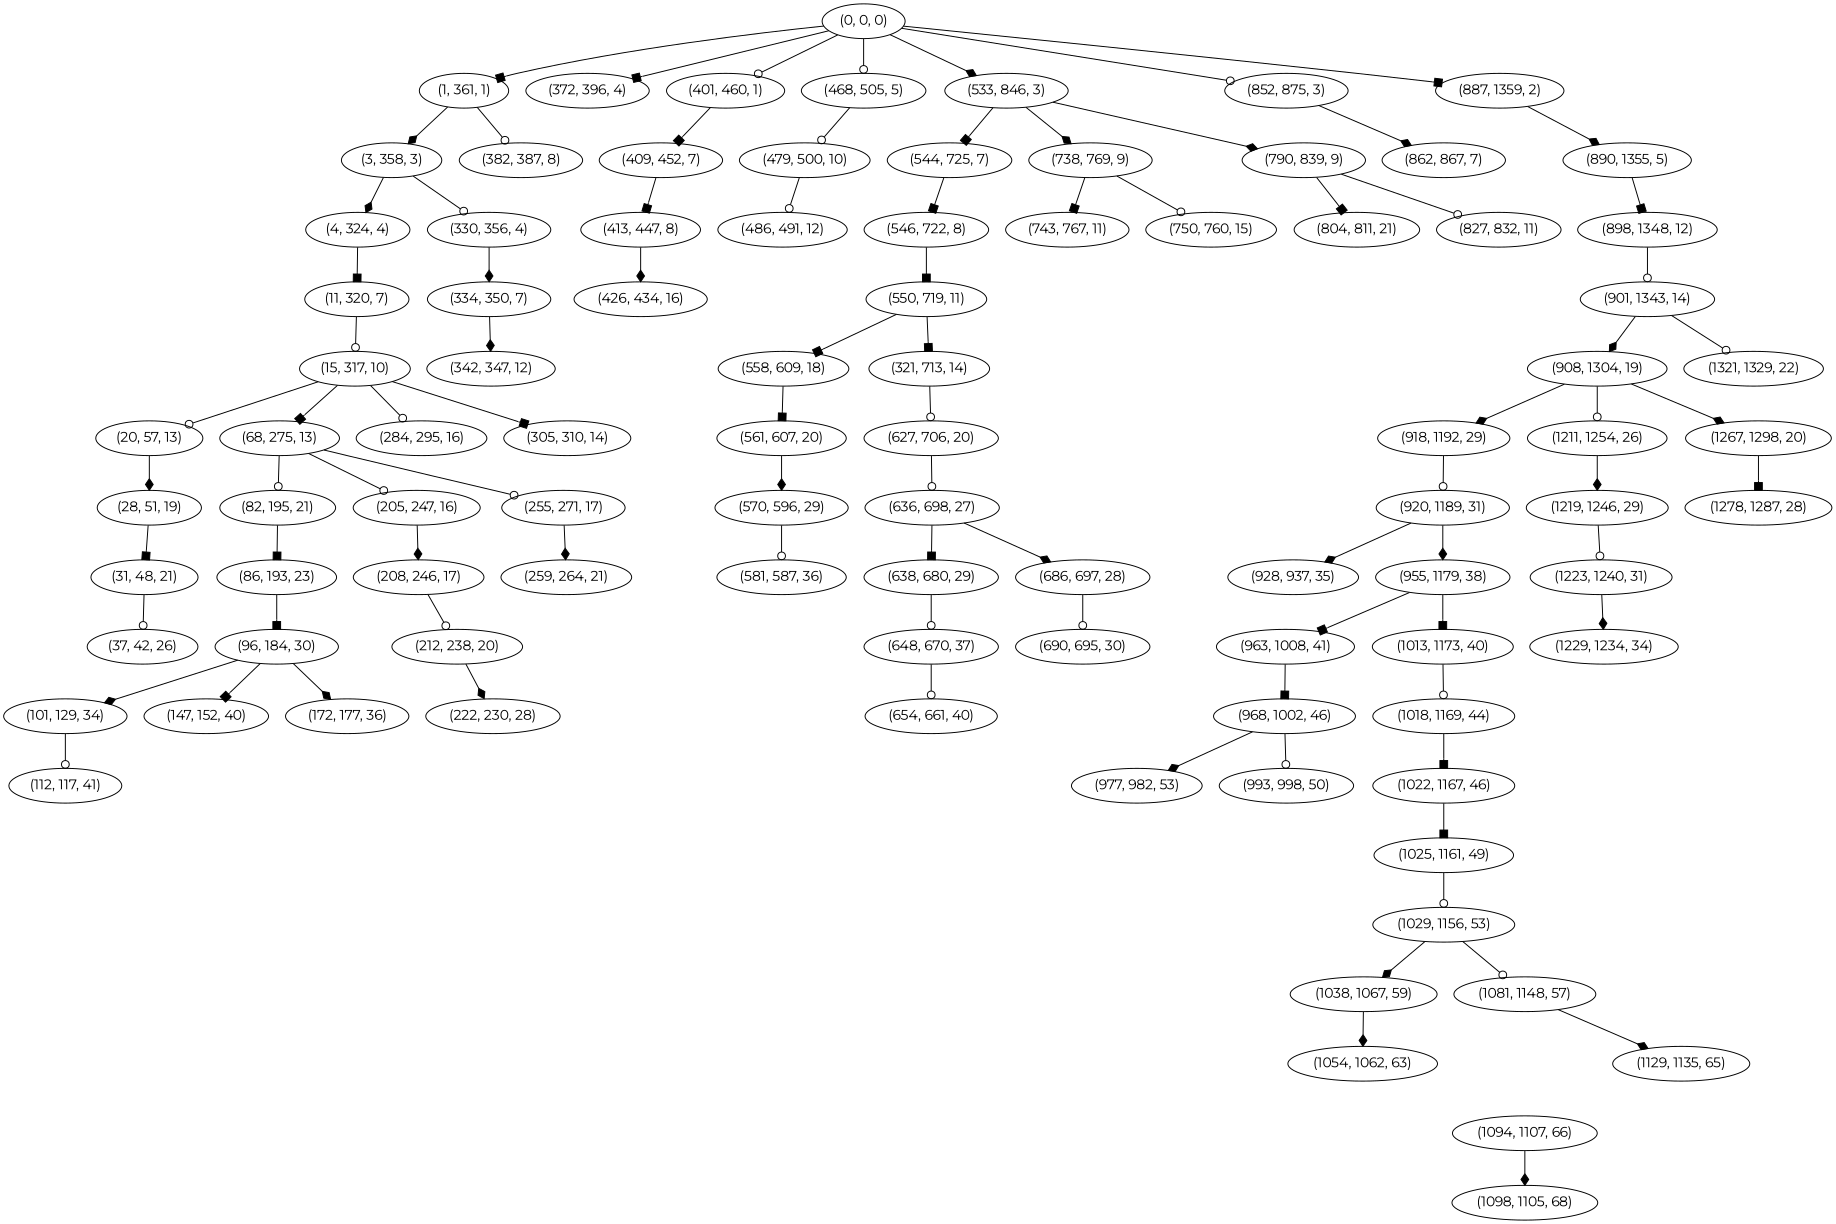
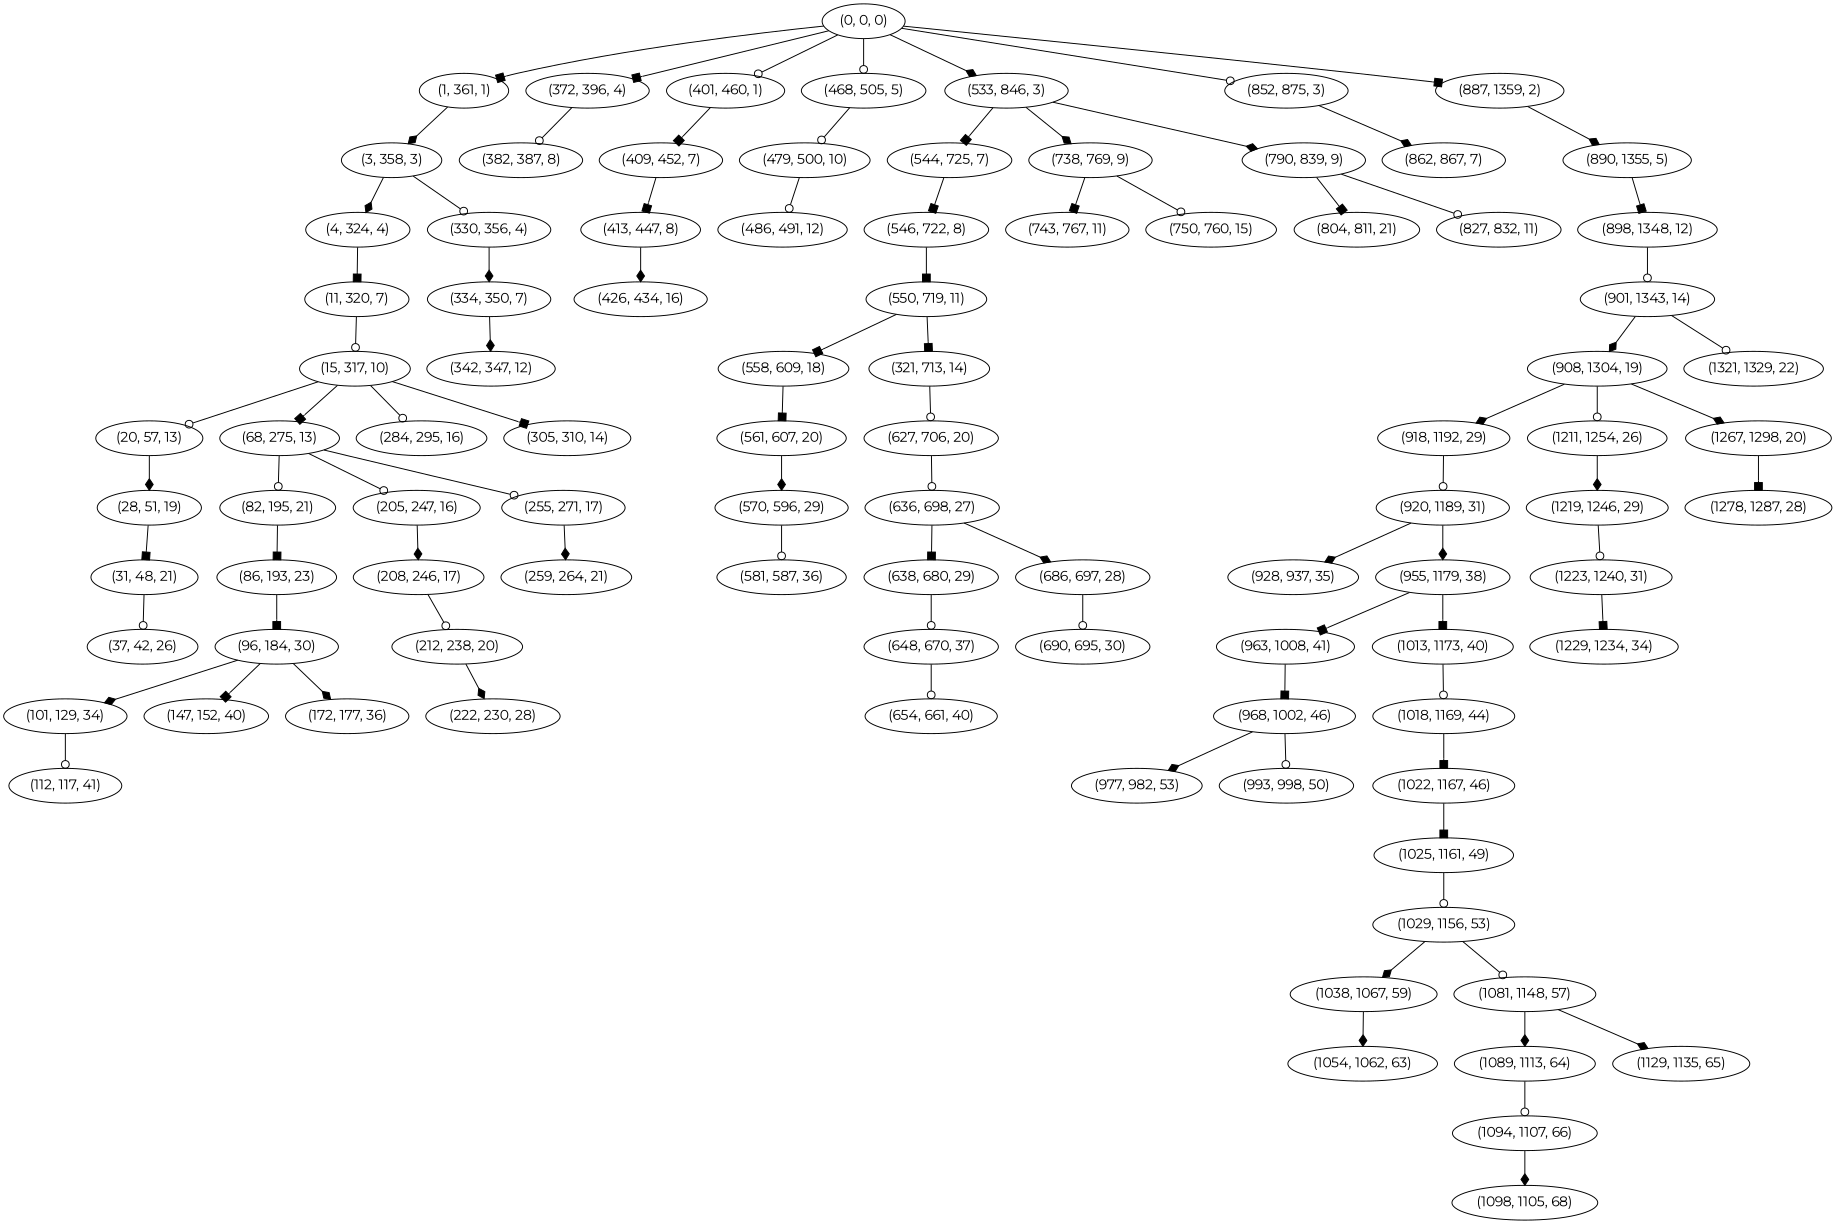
(490, 122) -> (557, 123)
(1602, 607) -> (1602, 607)
none -> (1525, 1064)
